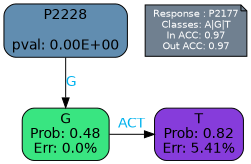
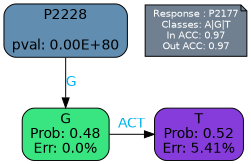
(66, 31) -> (66, 31)
(199, 134) -> (199, 134)
